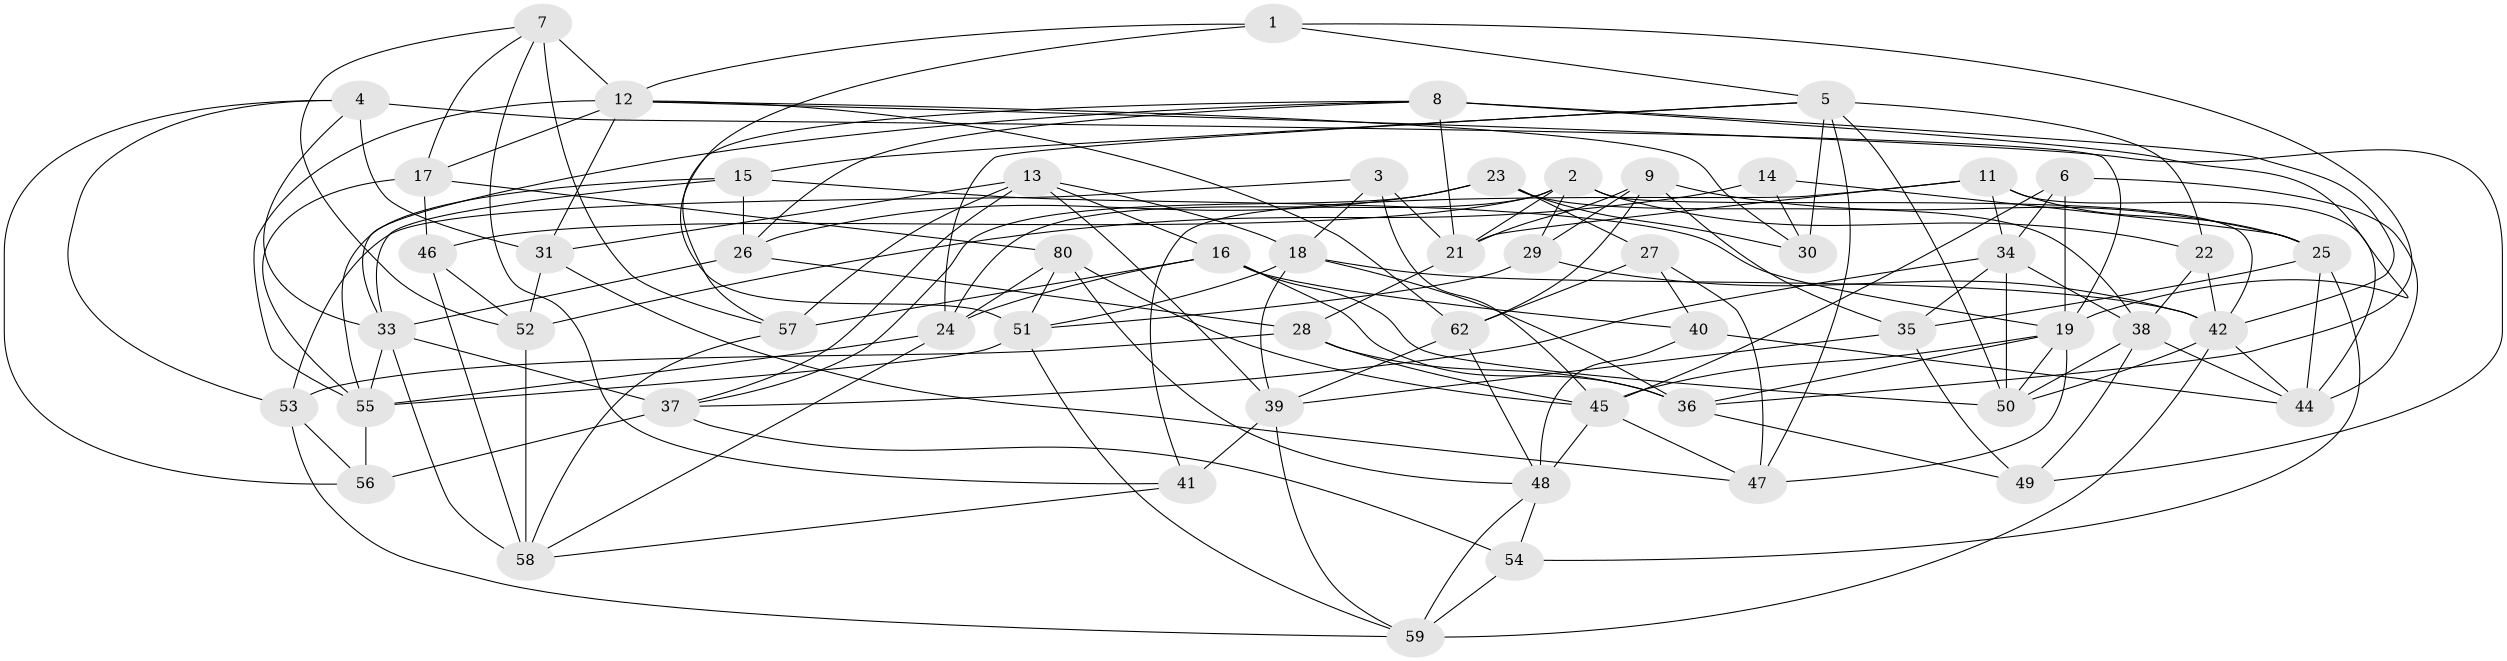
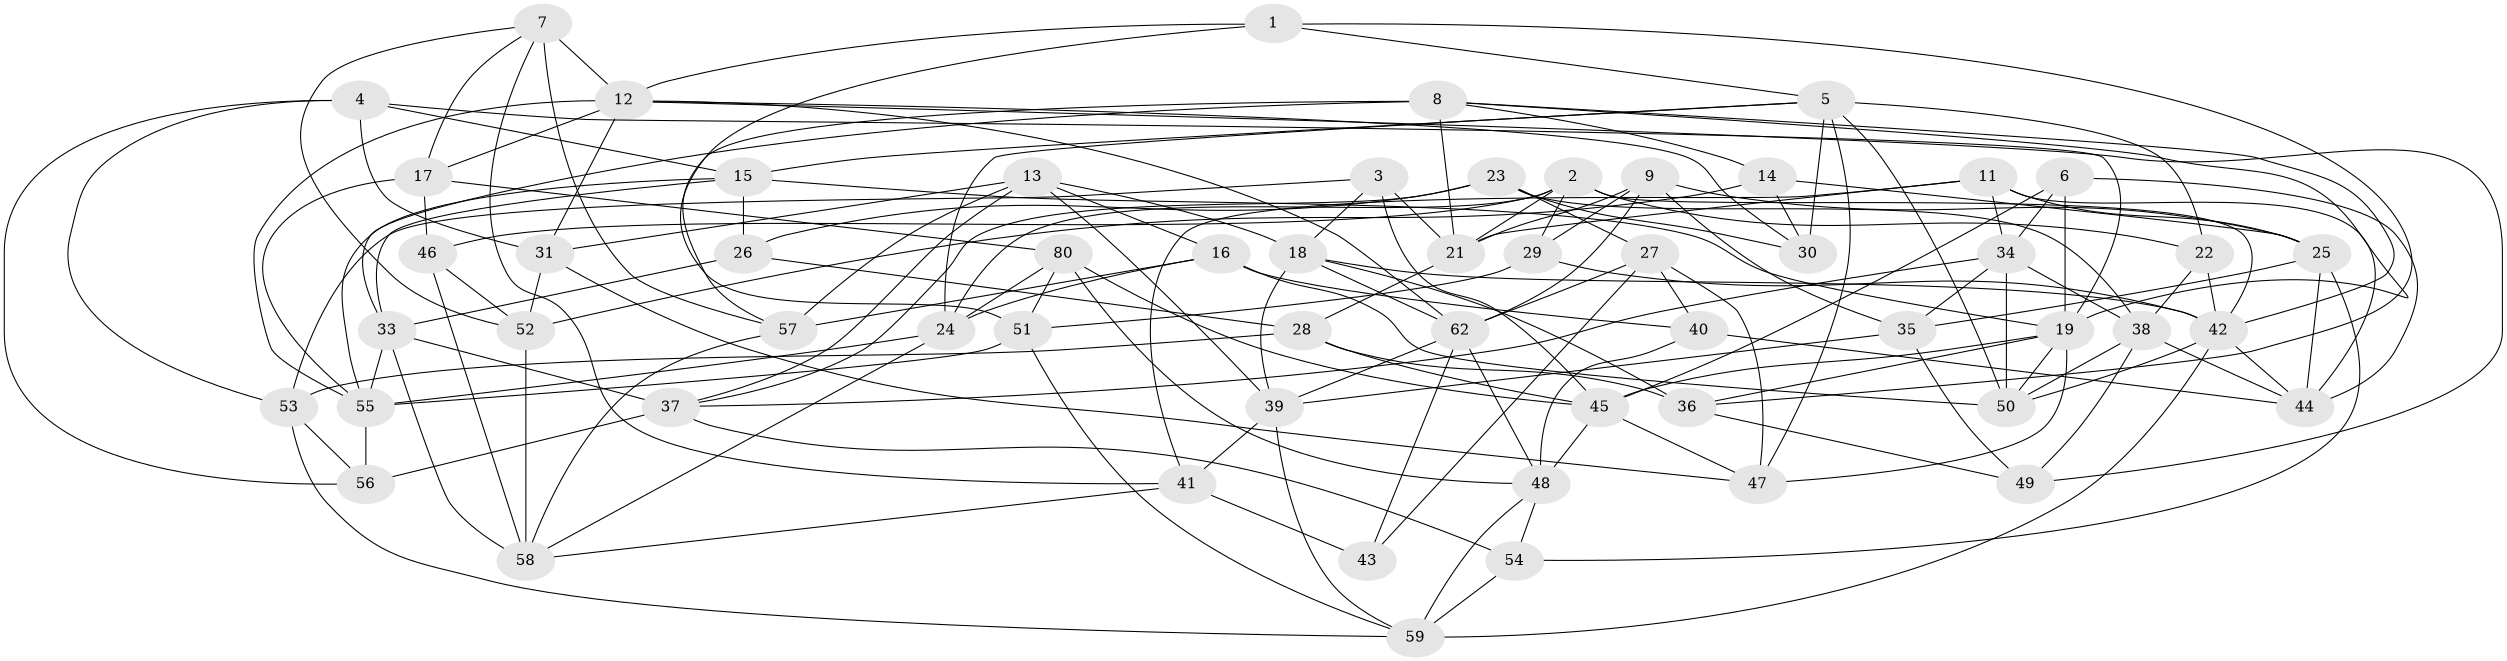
(968, 135) -> (1571, 122)
(271, 206) -> (552, 139)
(1182, 296) -> (1365, 286)
(1388, 350) -> none
none -> (1367, 561)
